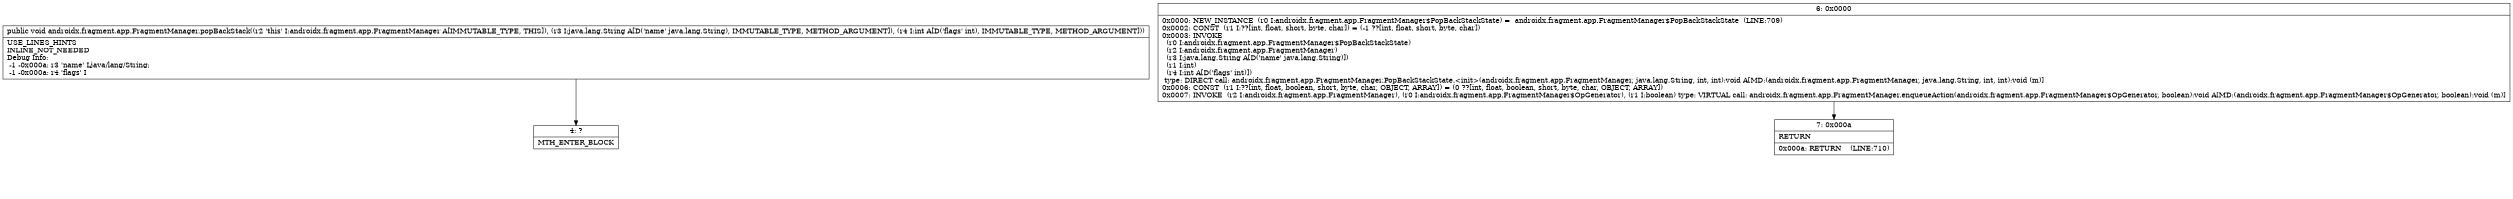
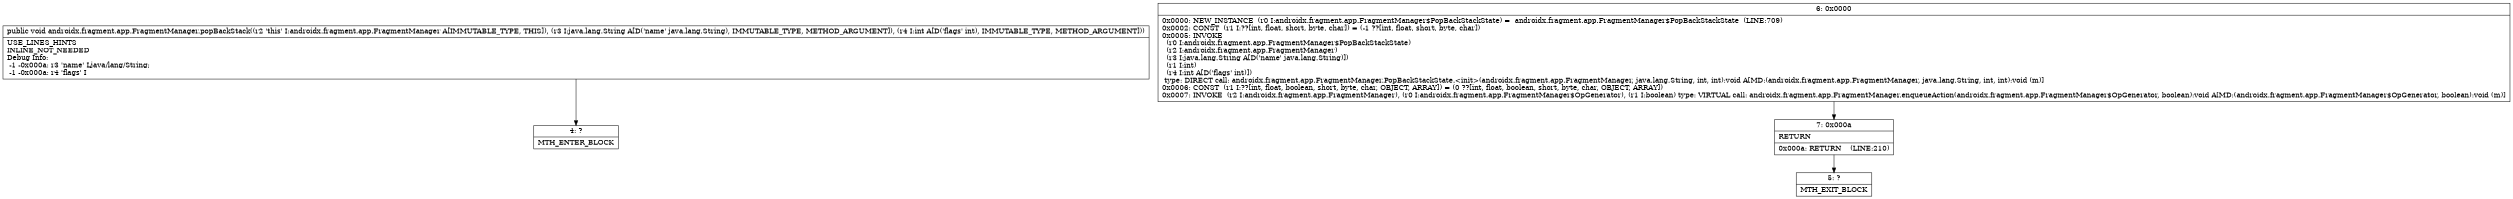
(1195, 36) -> (1195, 36)
(1834, 149) -> (1834, 149)
none -> (1834, 184)
